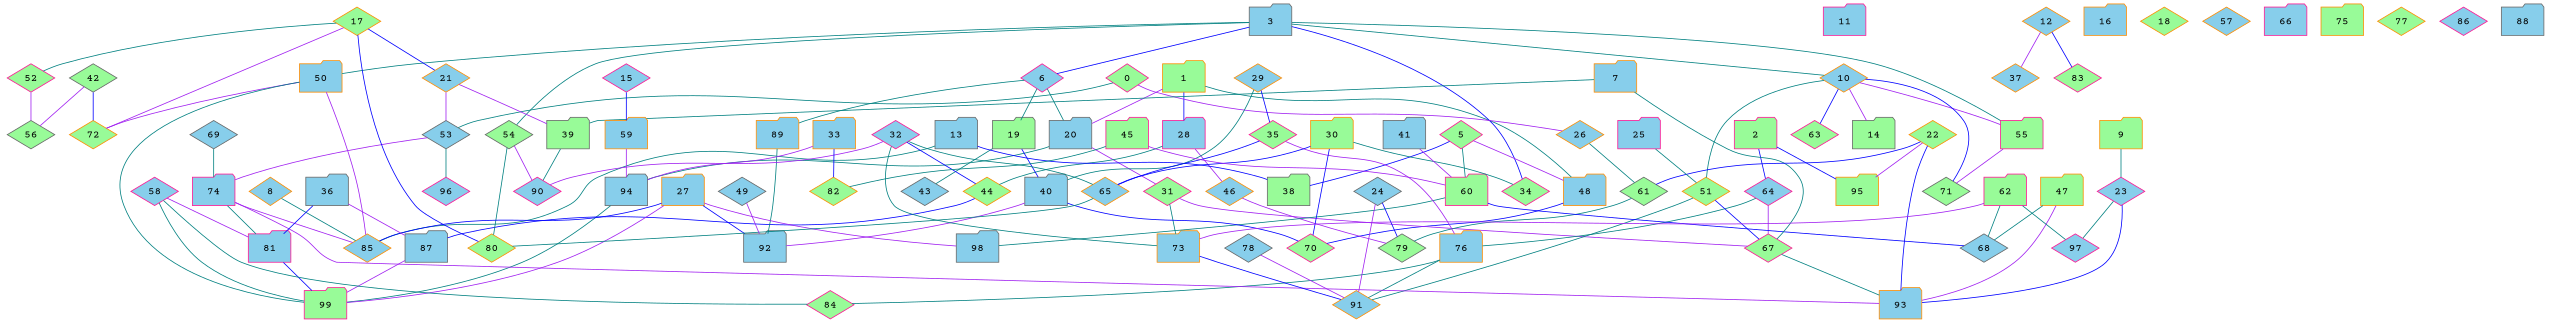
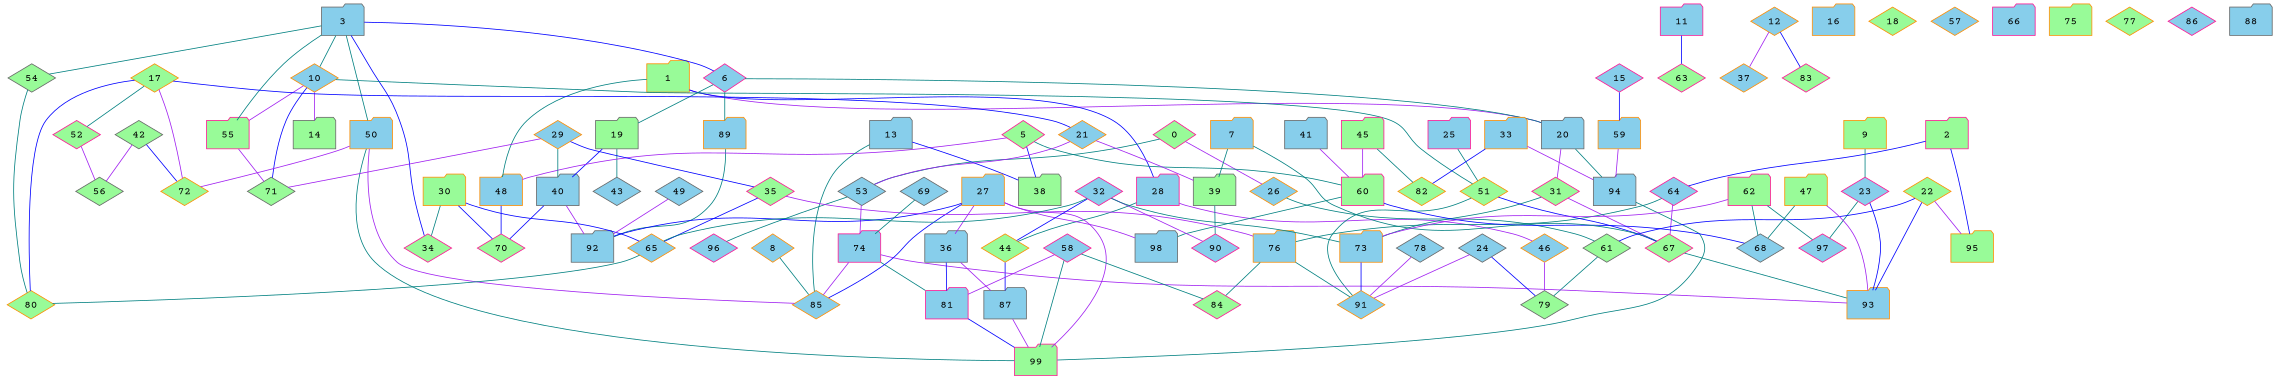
(1829, 106) -> (1682, 50)
none -> (414, 163)
(523, 163) -> none
none -> (960, 227)
